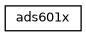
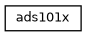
(43, 18) -> (43, 18)
